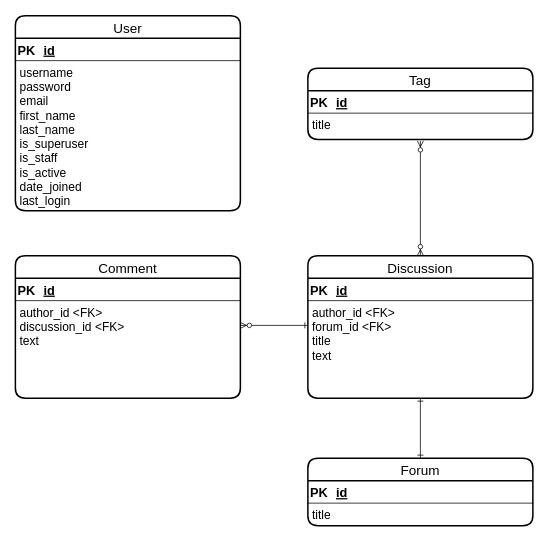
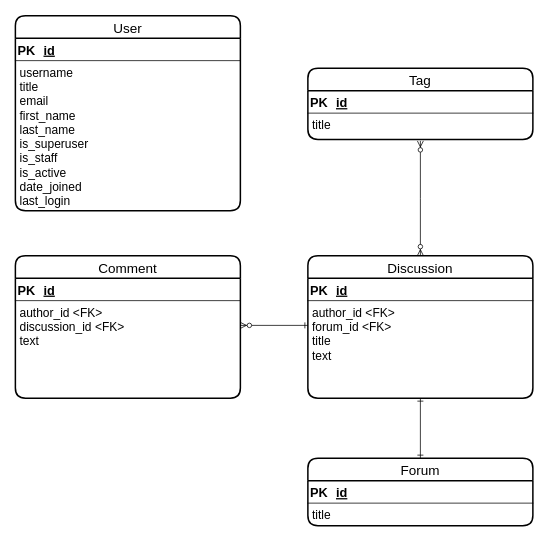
(46, 73) -> (46, 73)
